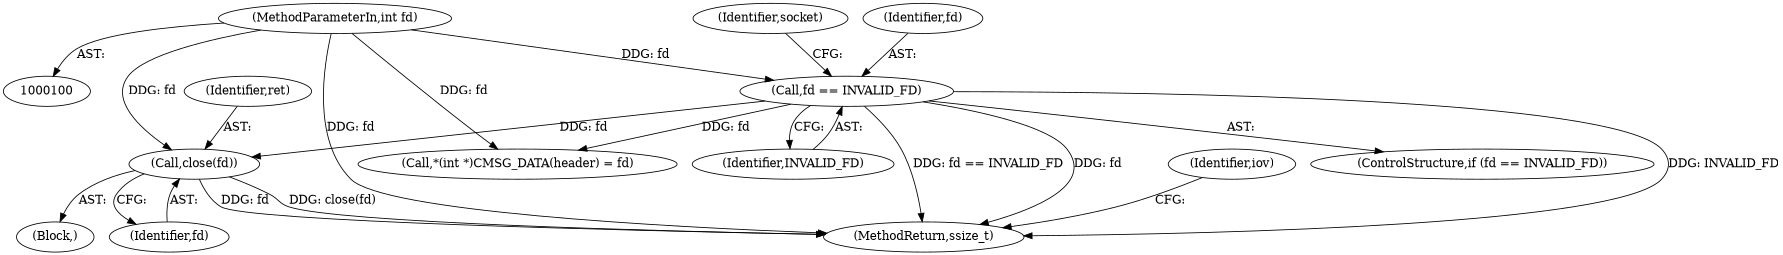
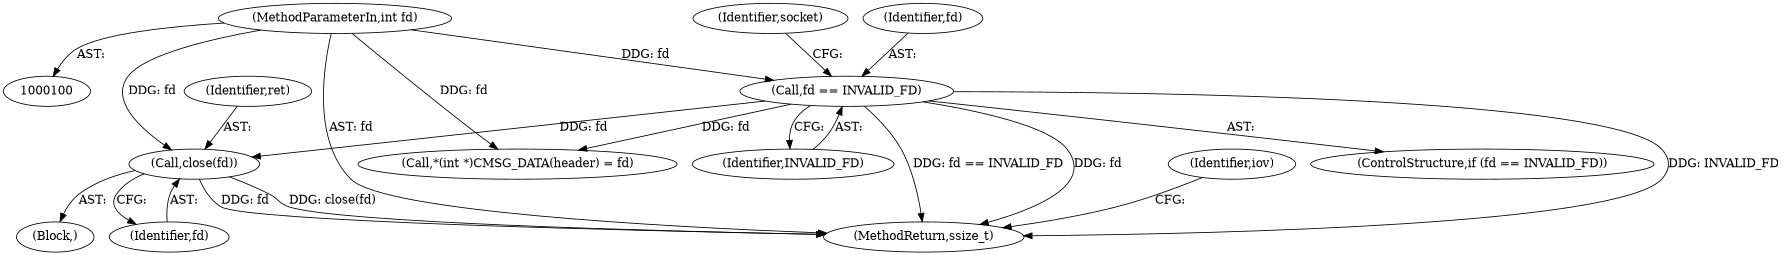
(351, 128) -> (351, 128)
